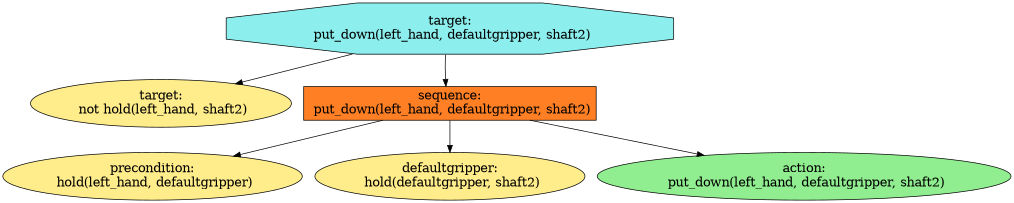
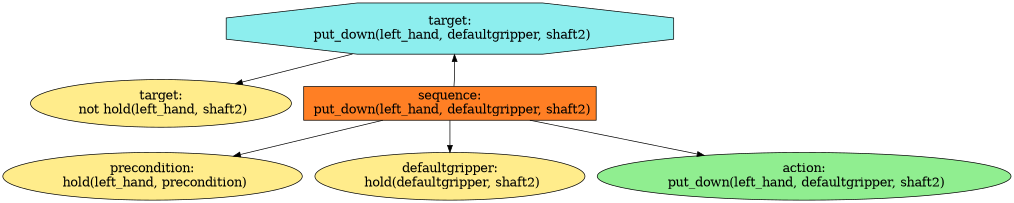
(445, 67) -> (455, 74)
(153, 176) -> (153, 176)
